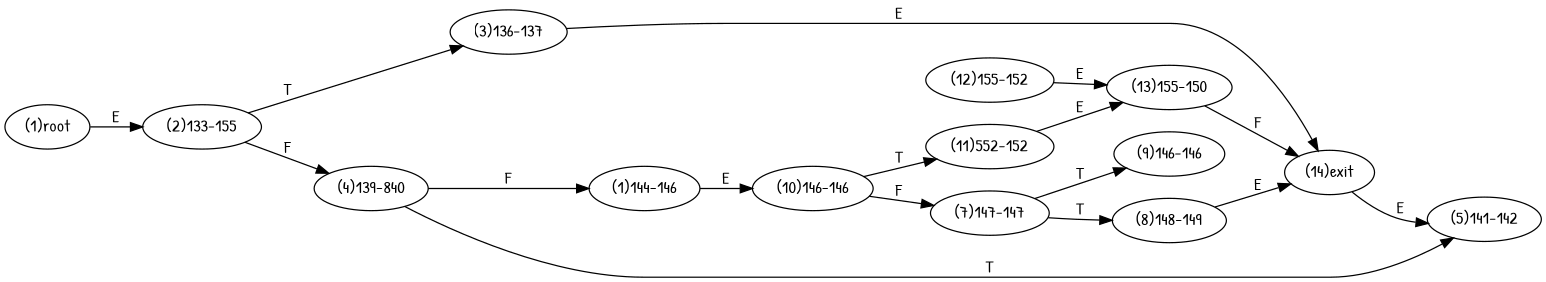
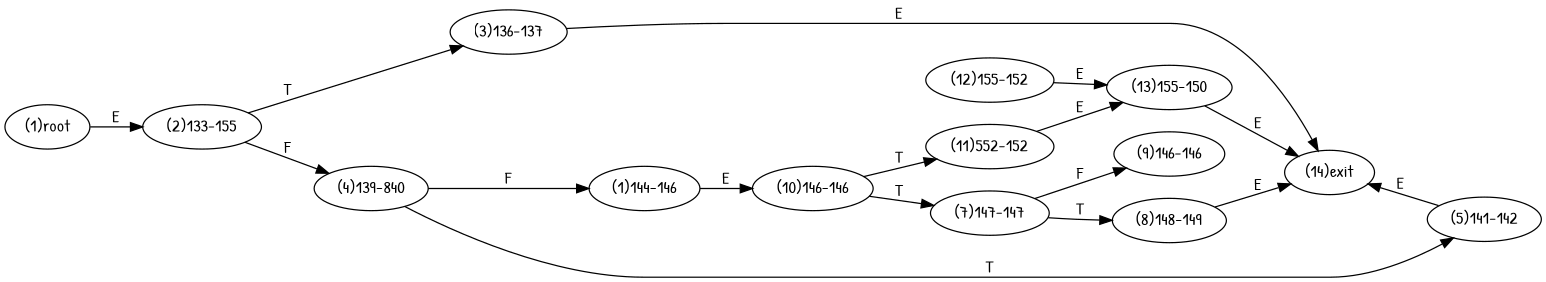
(1258, 124) -> (1258, 124)
(1080, 174) -> (1080, 174)
(899, 192) -> (899, 192)
(1382, 212) -> (1409, 197)
